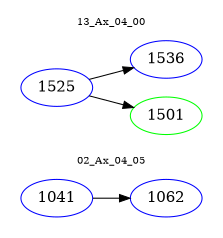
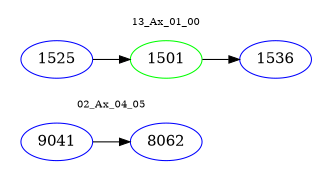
(111, 22) -> (166, 22)
(106, 75) -> (216, 59)
(57, 198) -> (57, 142)
(166, 198) -> (166, 142)
